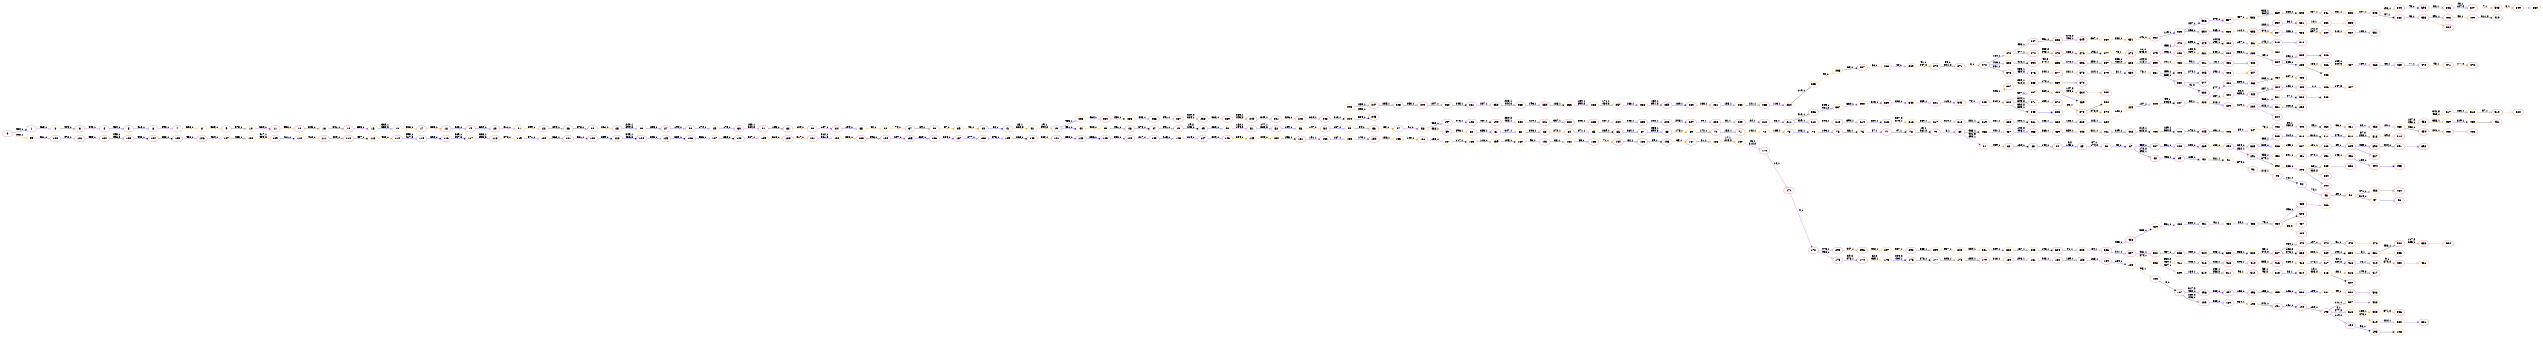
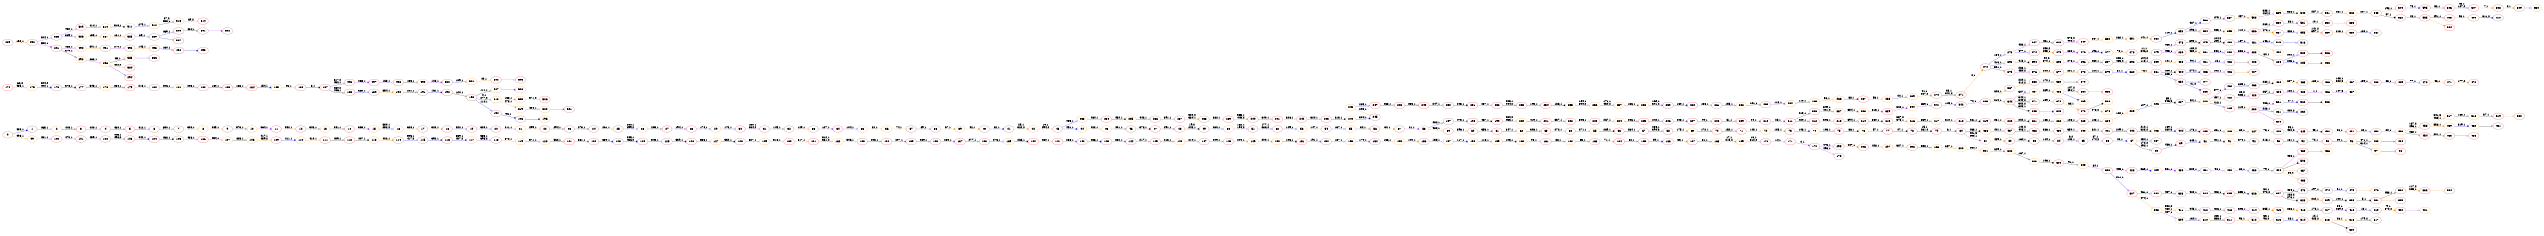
(2313, 65) -> (2314, 83)
(2180, 147) -> none
(1849, 260) -> none
